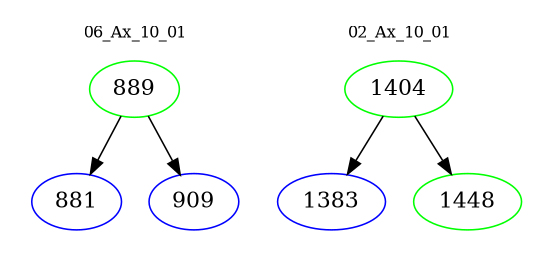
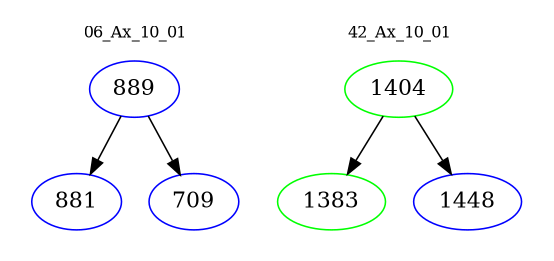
(400, 34) -> (400, 34)
(134, 89) -> (134, 89)
(194, 202) -> (194, 202)
(332, 202) -> (332, 202)
(468, 202) -> (468, 202)
